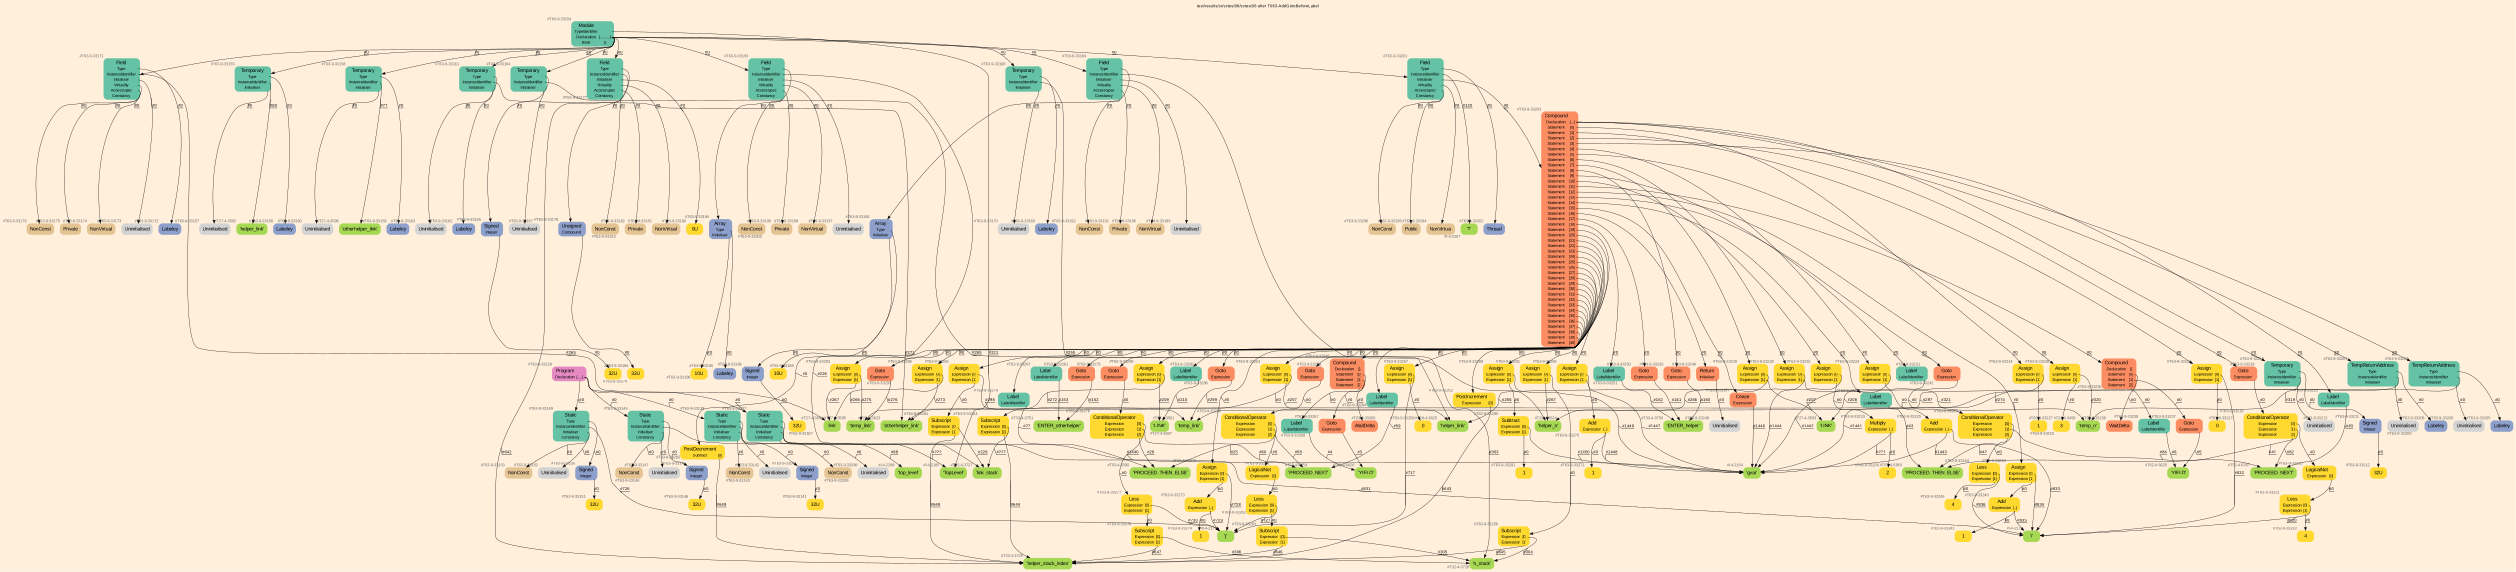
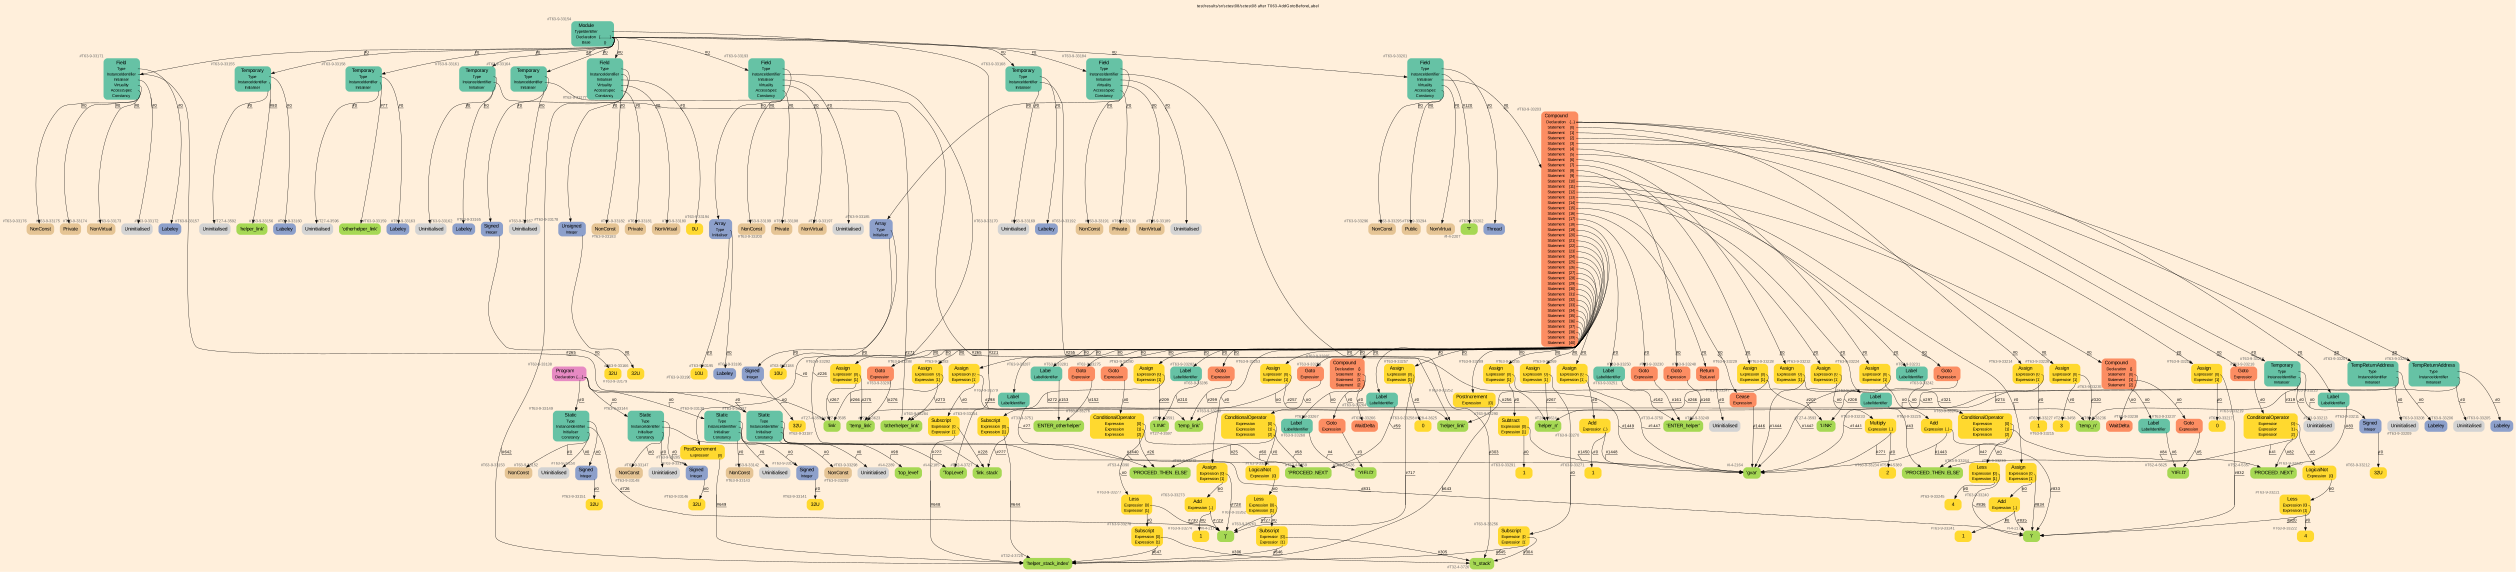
(572, 232) -> (572, 232)
(1707, 377) -> (1707, 377)
(700, 455) -> (700, 455)
